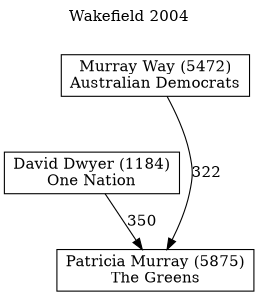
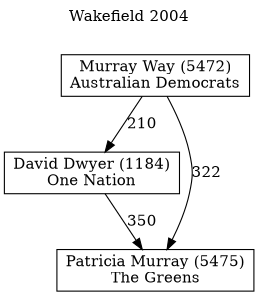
none -> (127, 120)
(155, 270) -> (155, 270)
